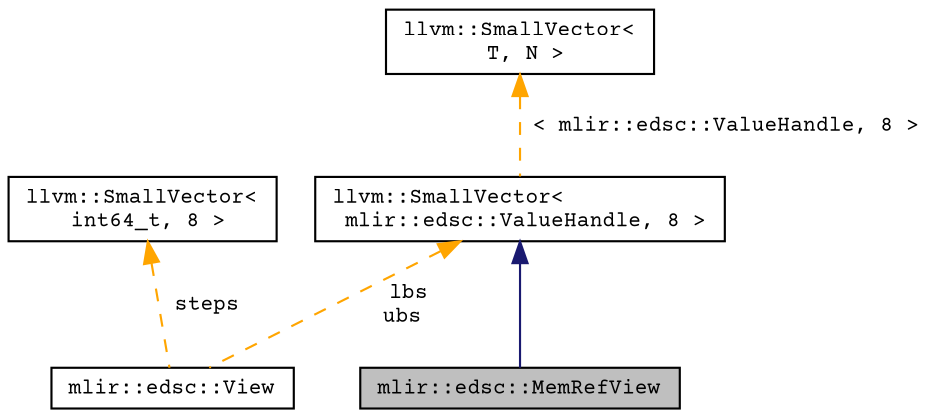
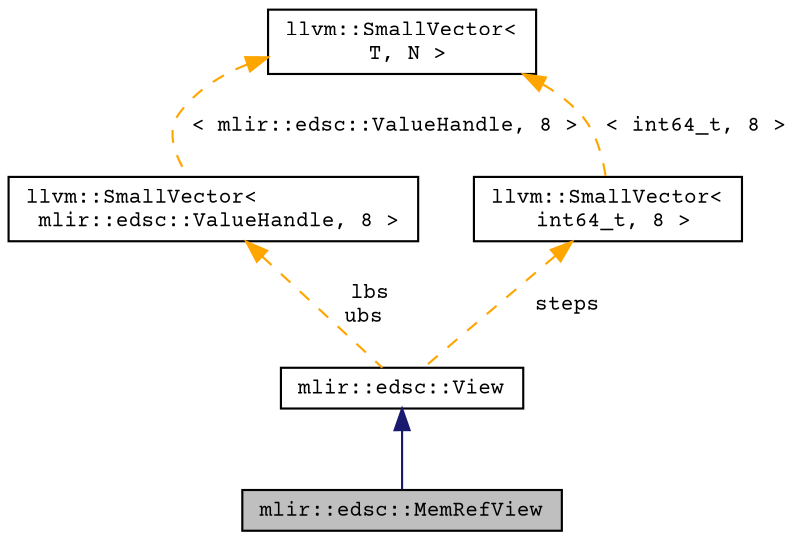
none -> (587, 122)
(520, 315) -> (402, 460)
